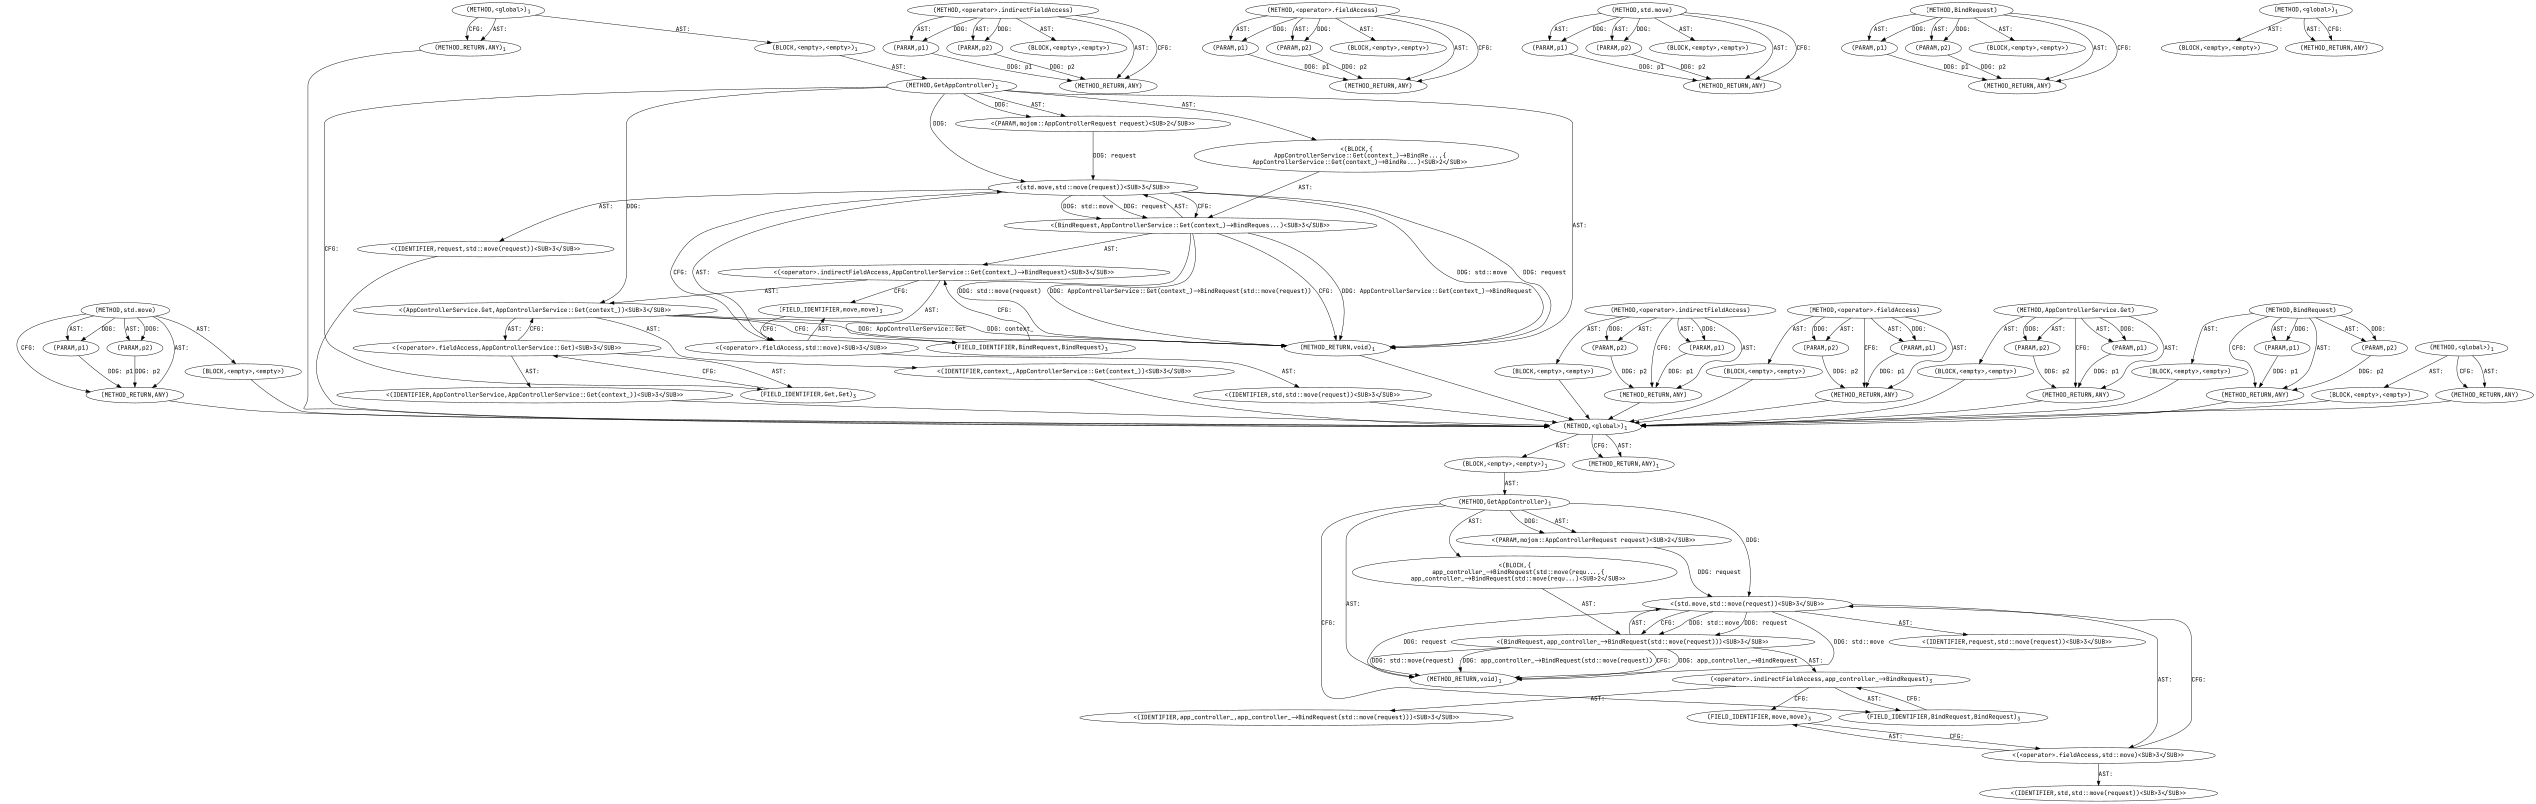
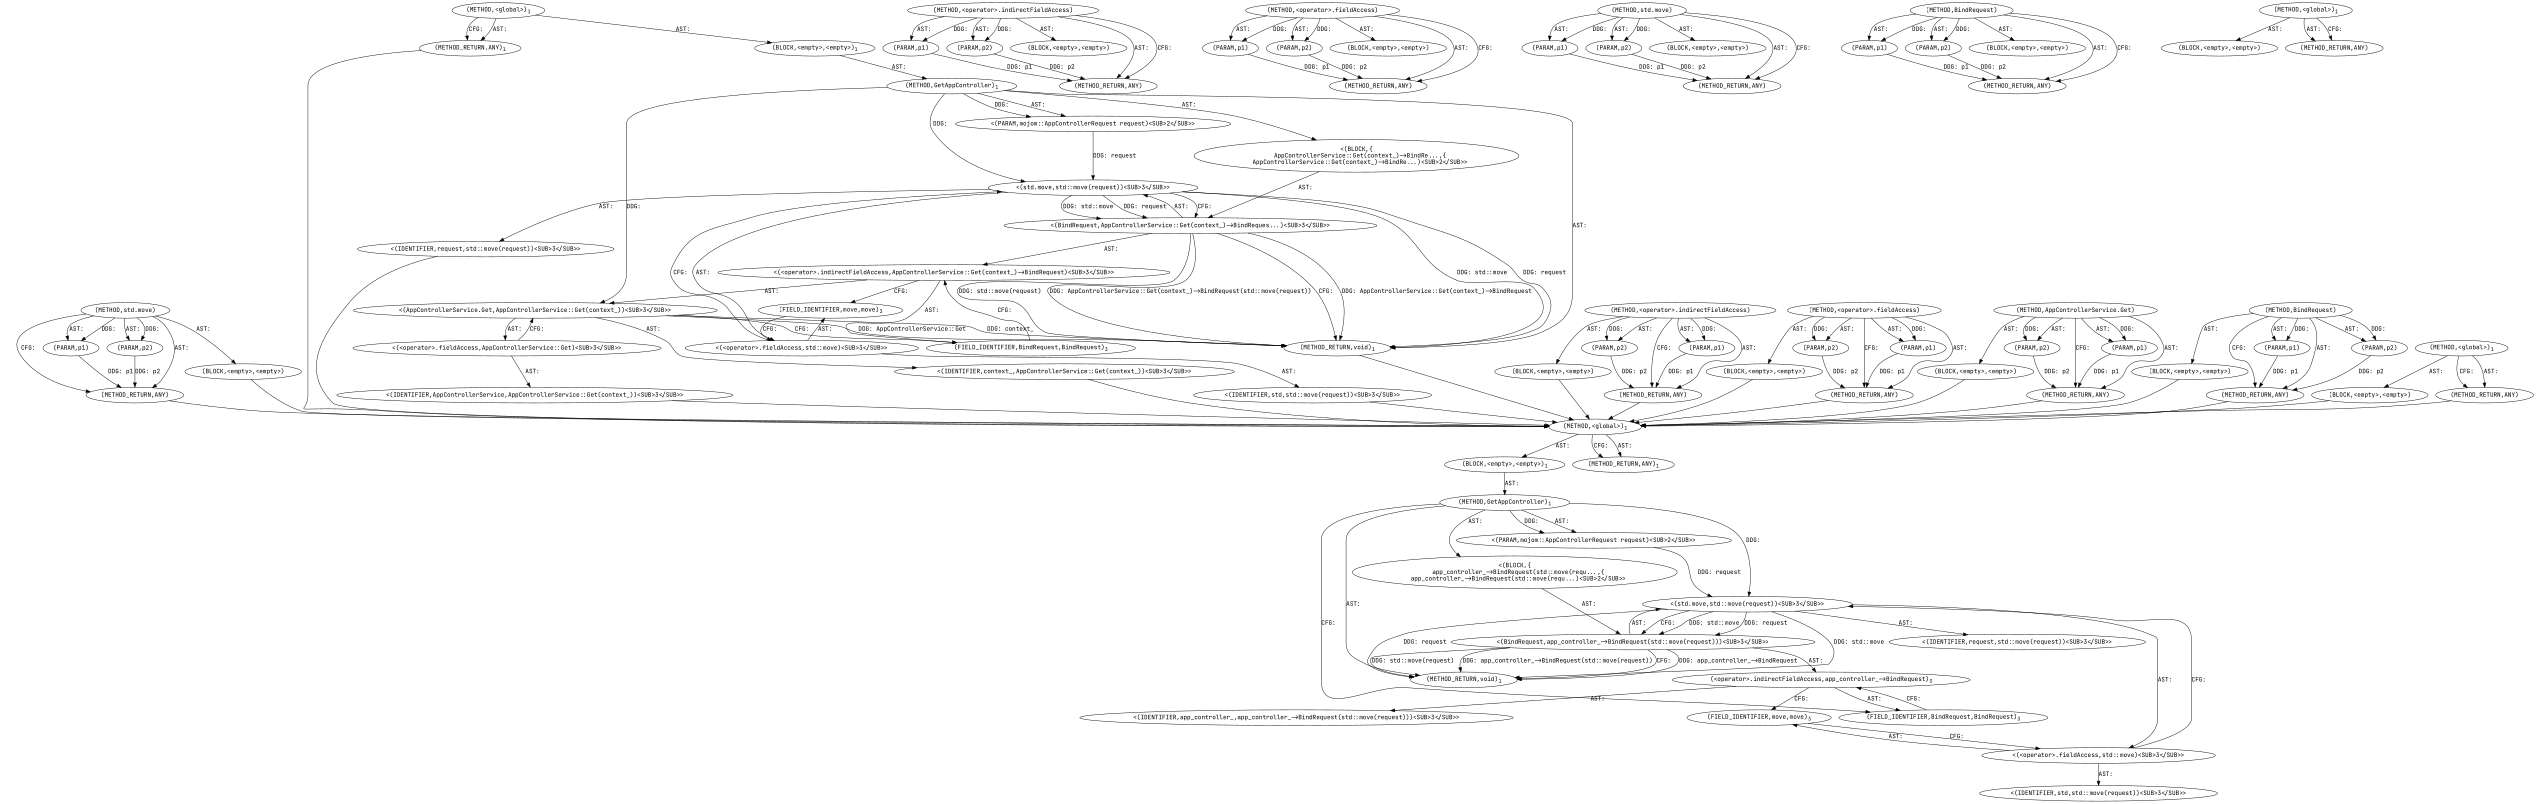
(808, 395) -> none
